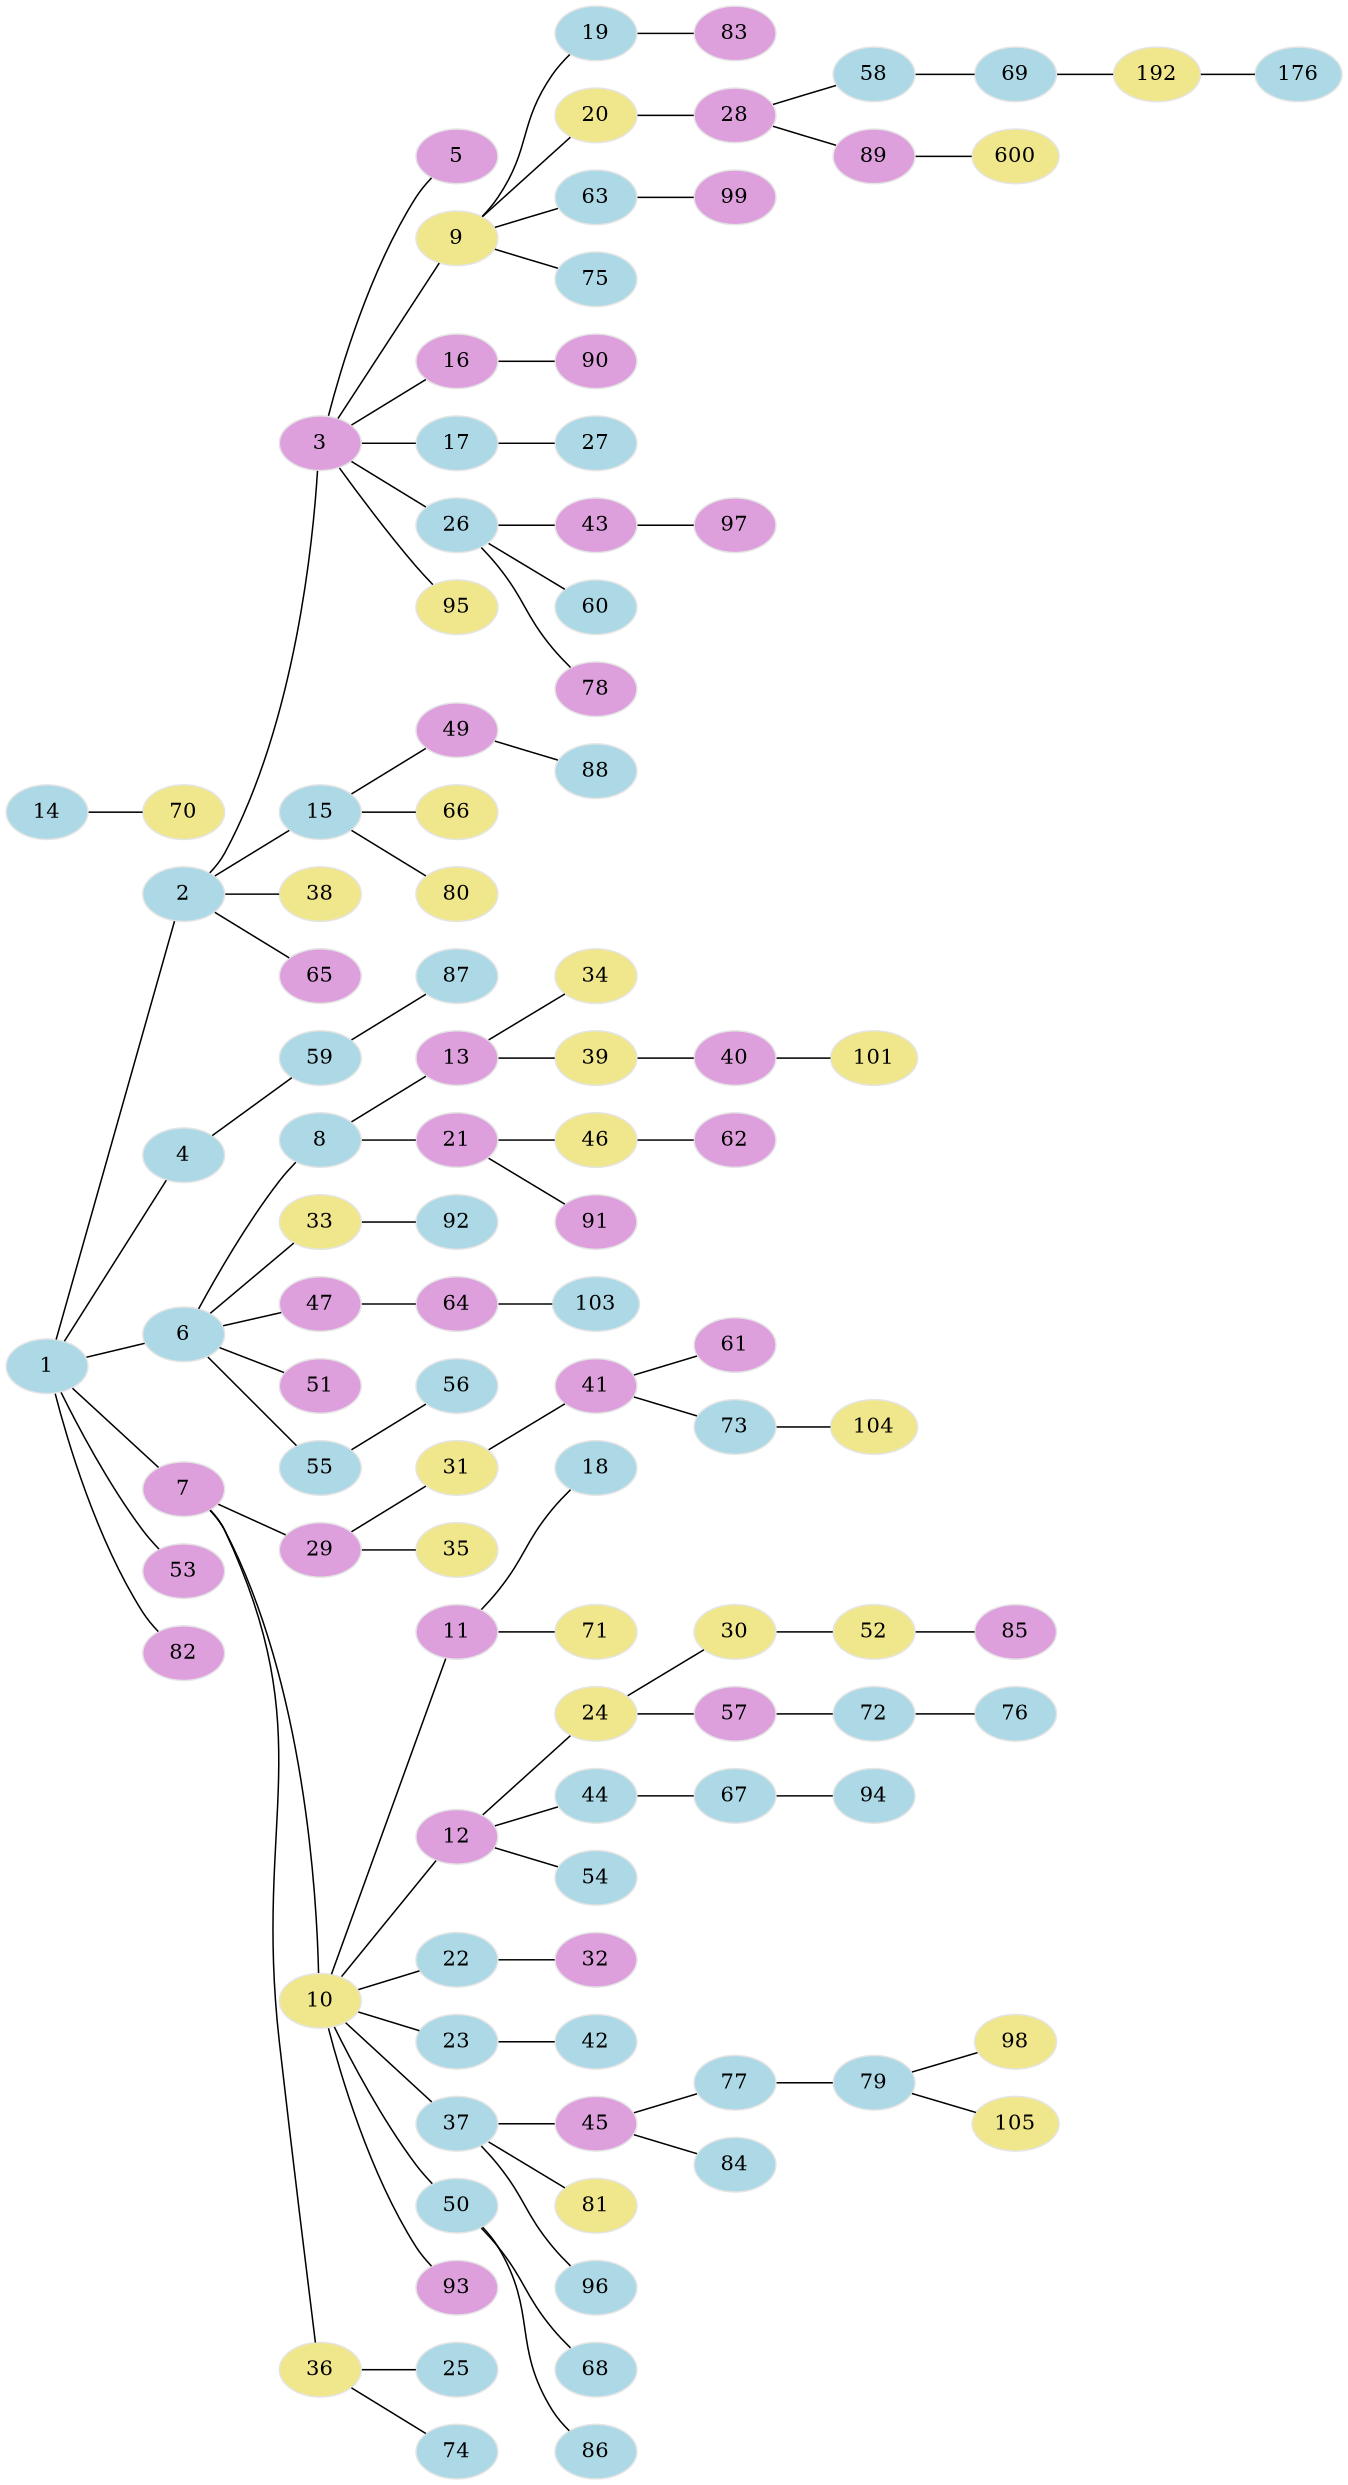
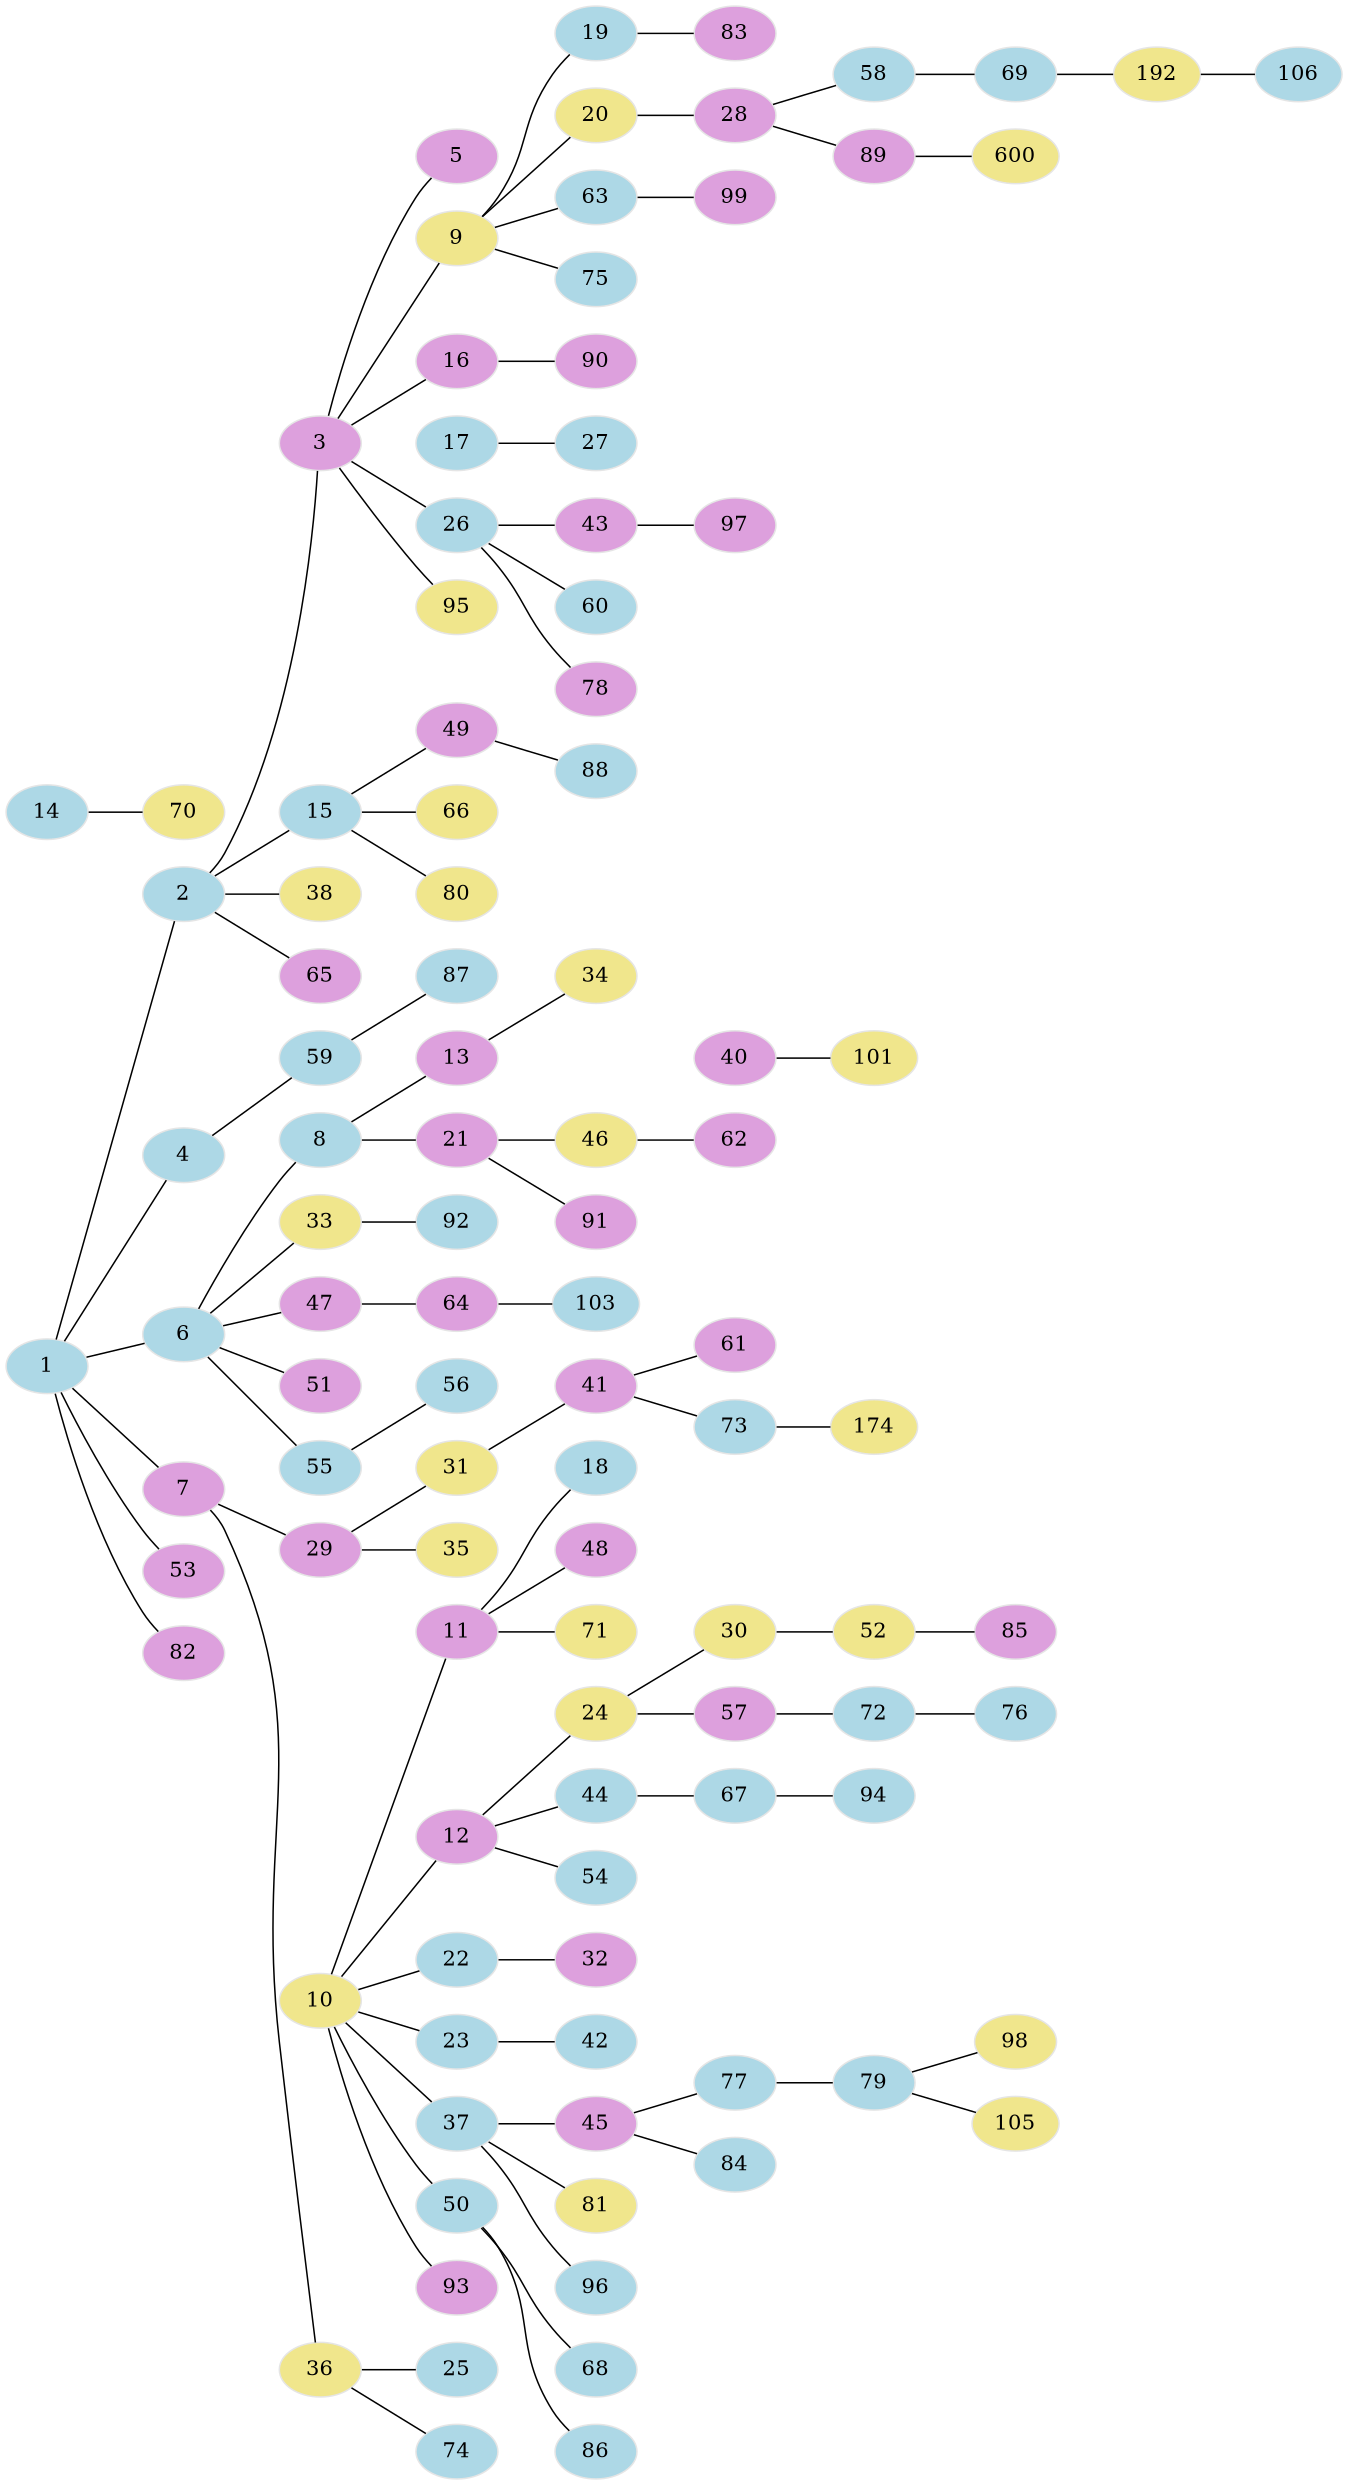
(1299, 74) -> (1299, 74)
(389, 443) -> none
(596, 1058) -> none
(874, 1427) -> (874, 1427)
none -> (596, 1550)
(292, 1734) -> none
